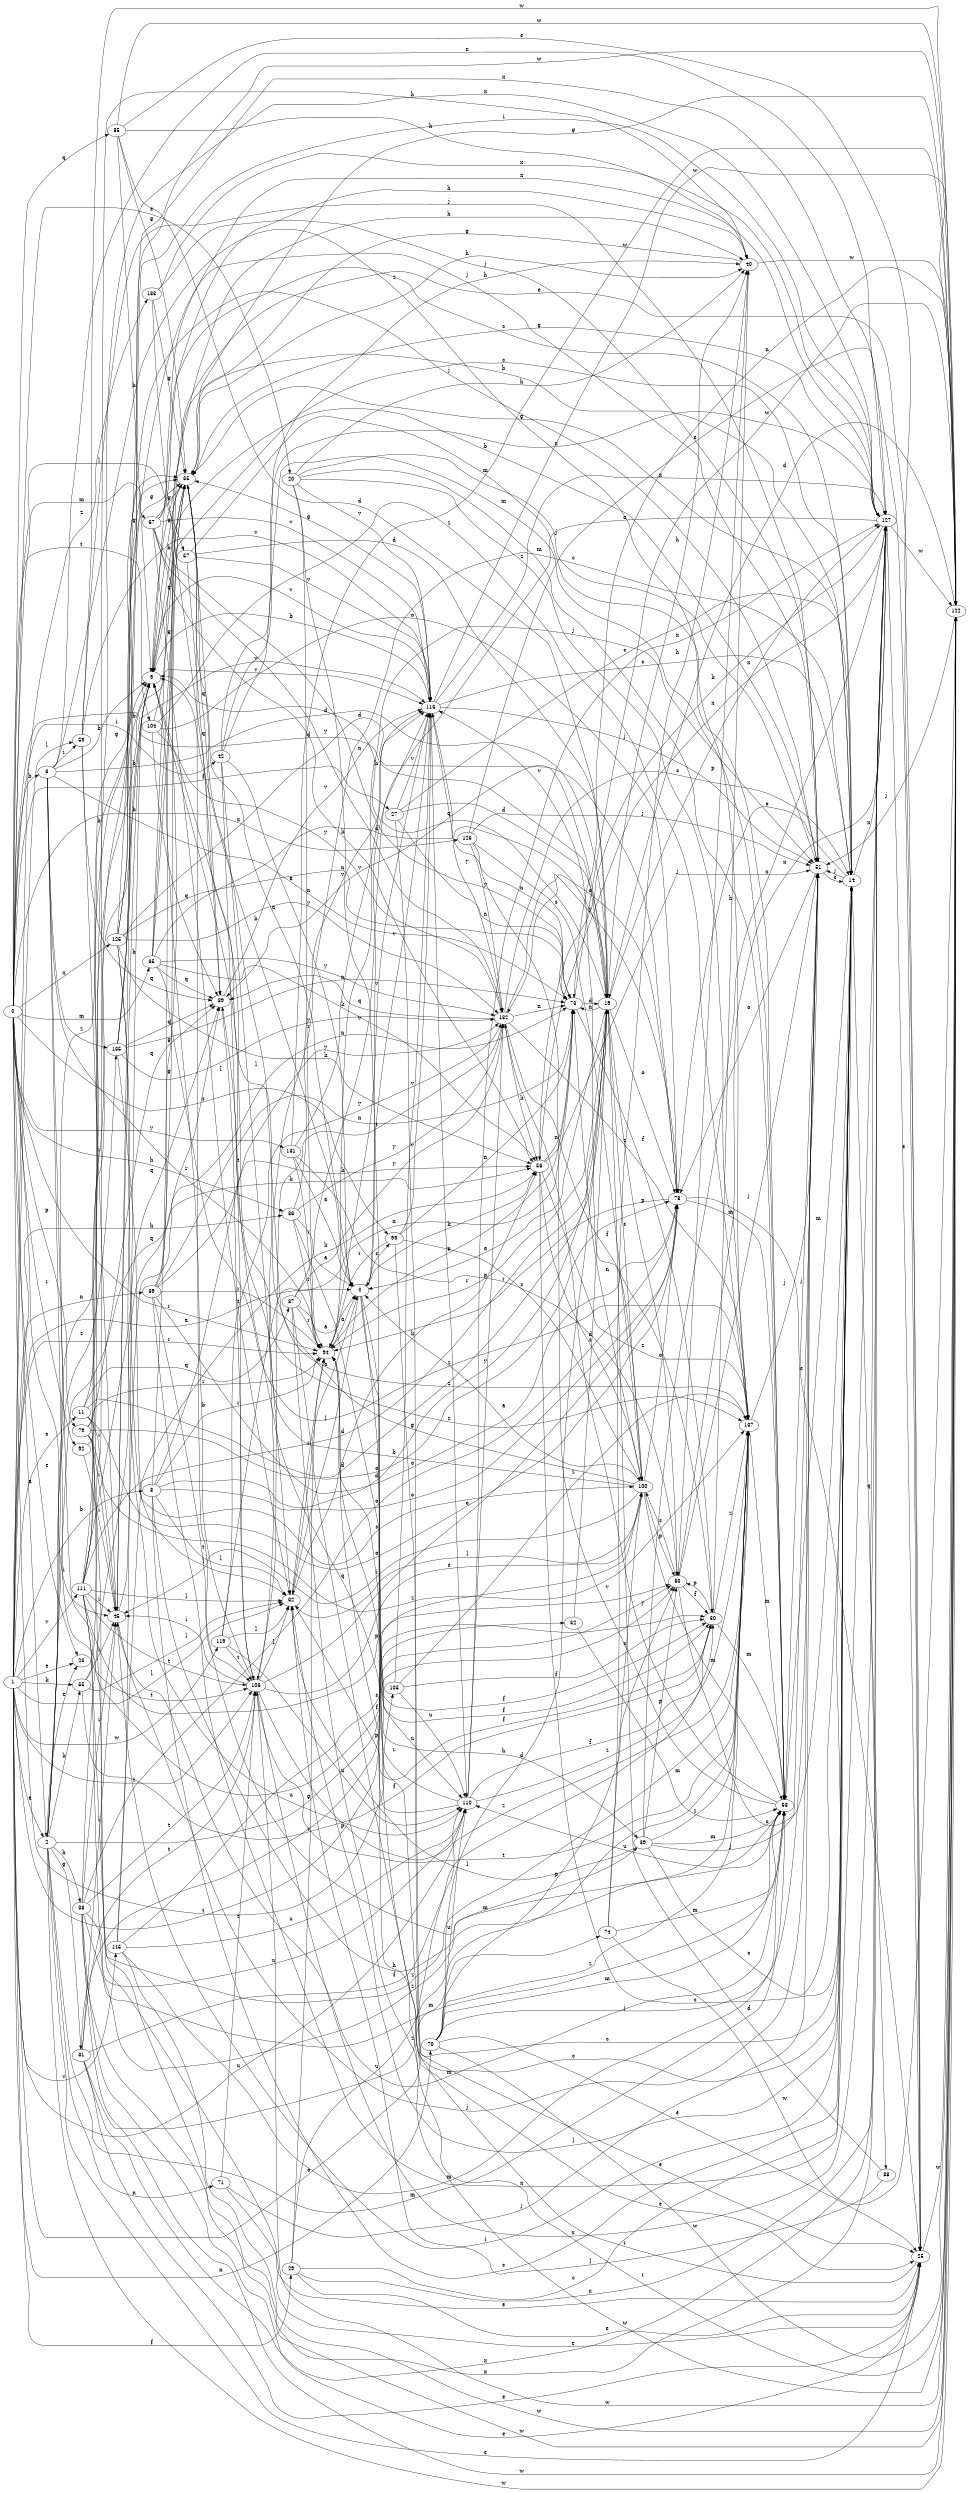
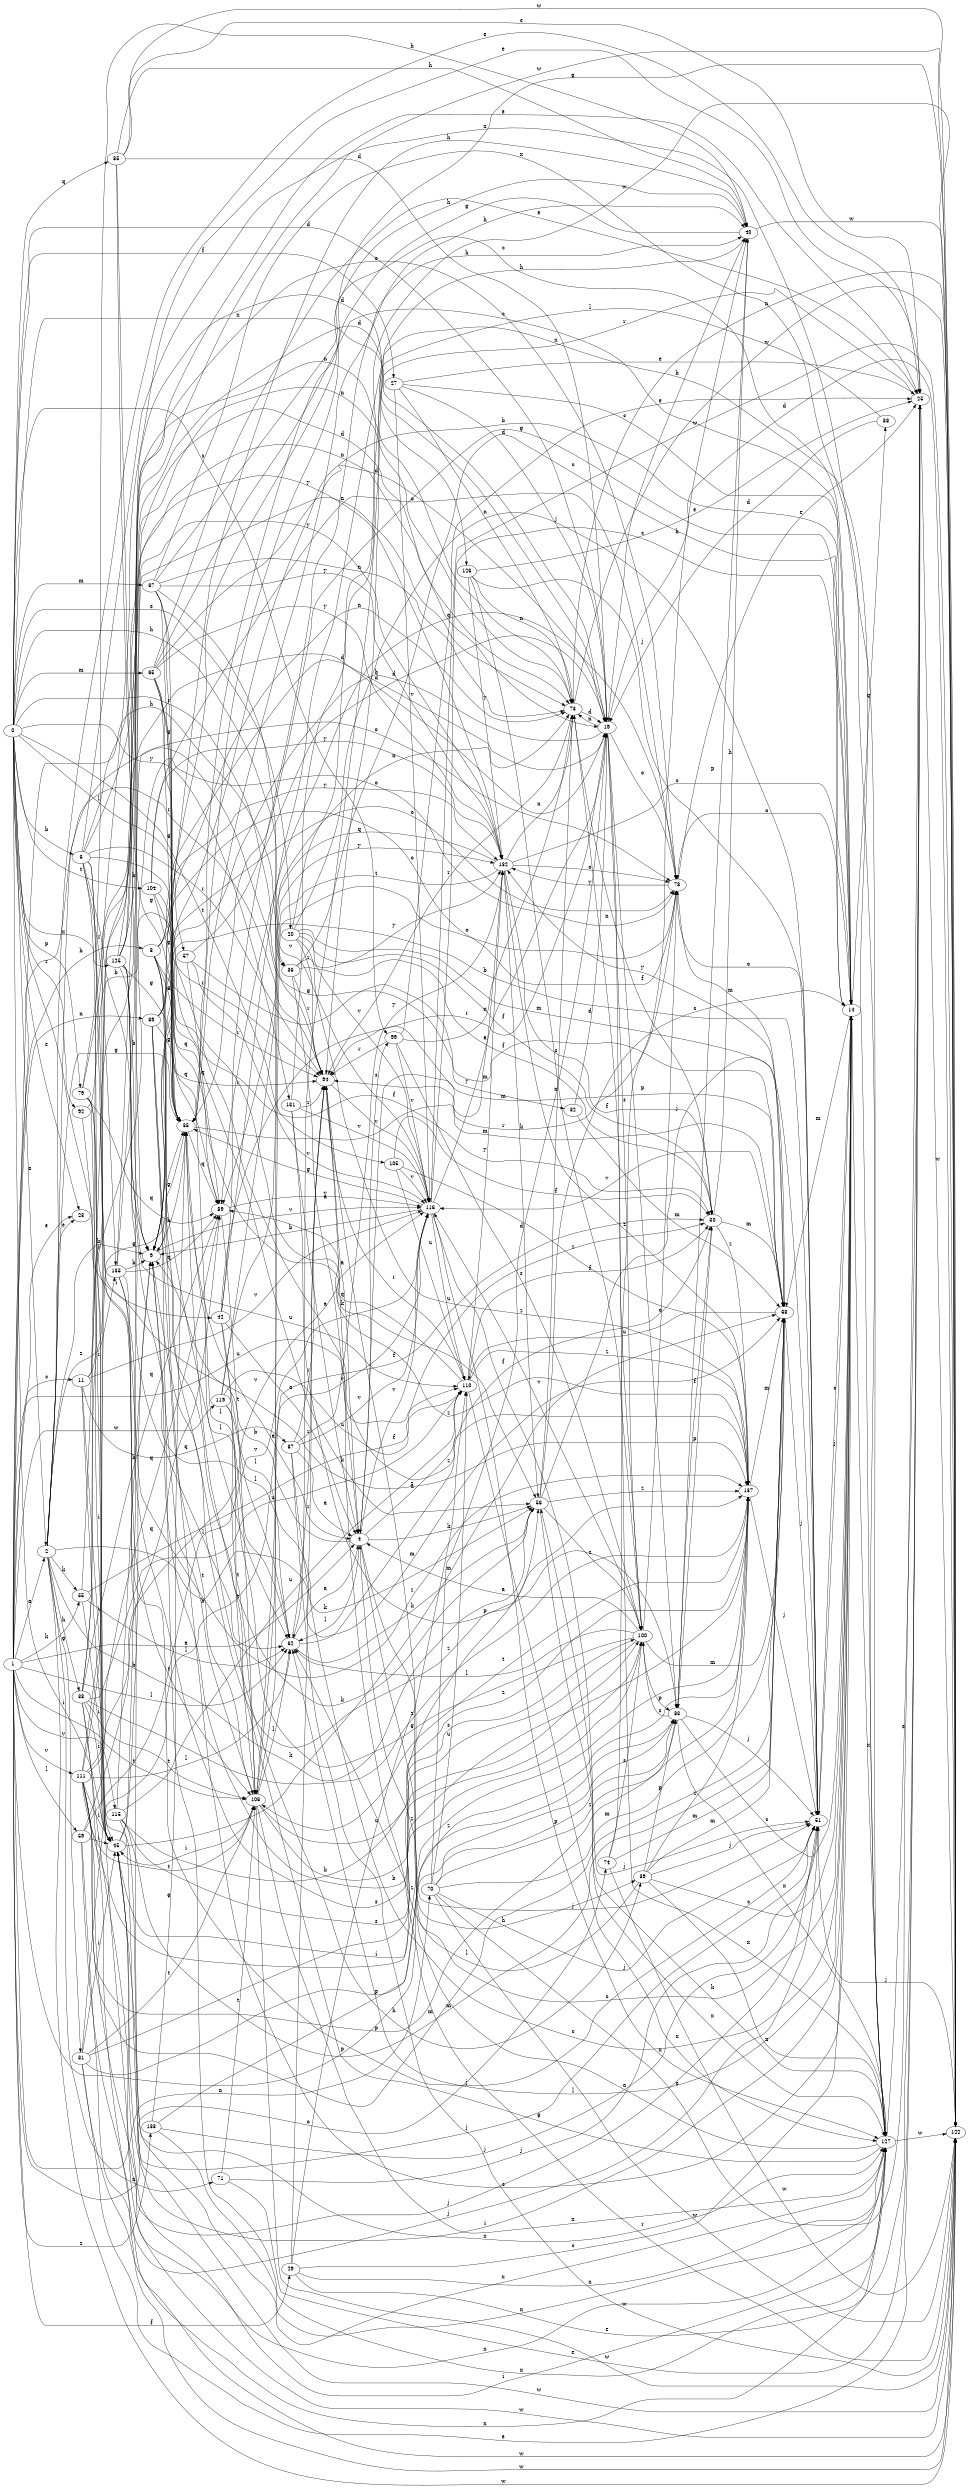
(63, 757) -> (100, 1350)
